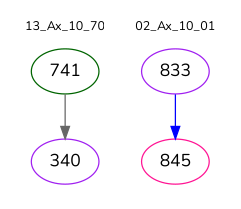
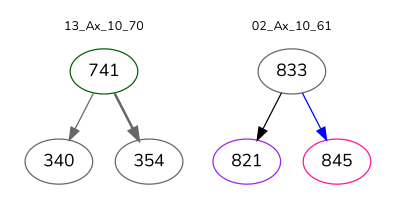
(175, 27) -> (292, 27)
(175, 71) -> (292, 71)
(65, 162) -> (59, 162)
none -> (149, 162)
none -> (247, 162)
